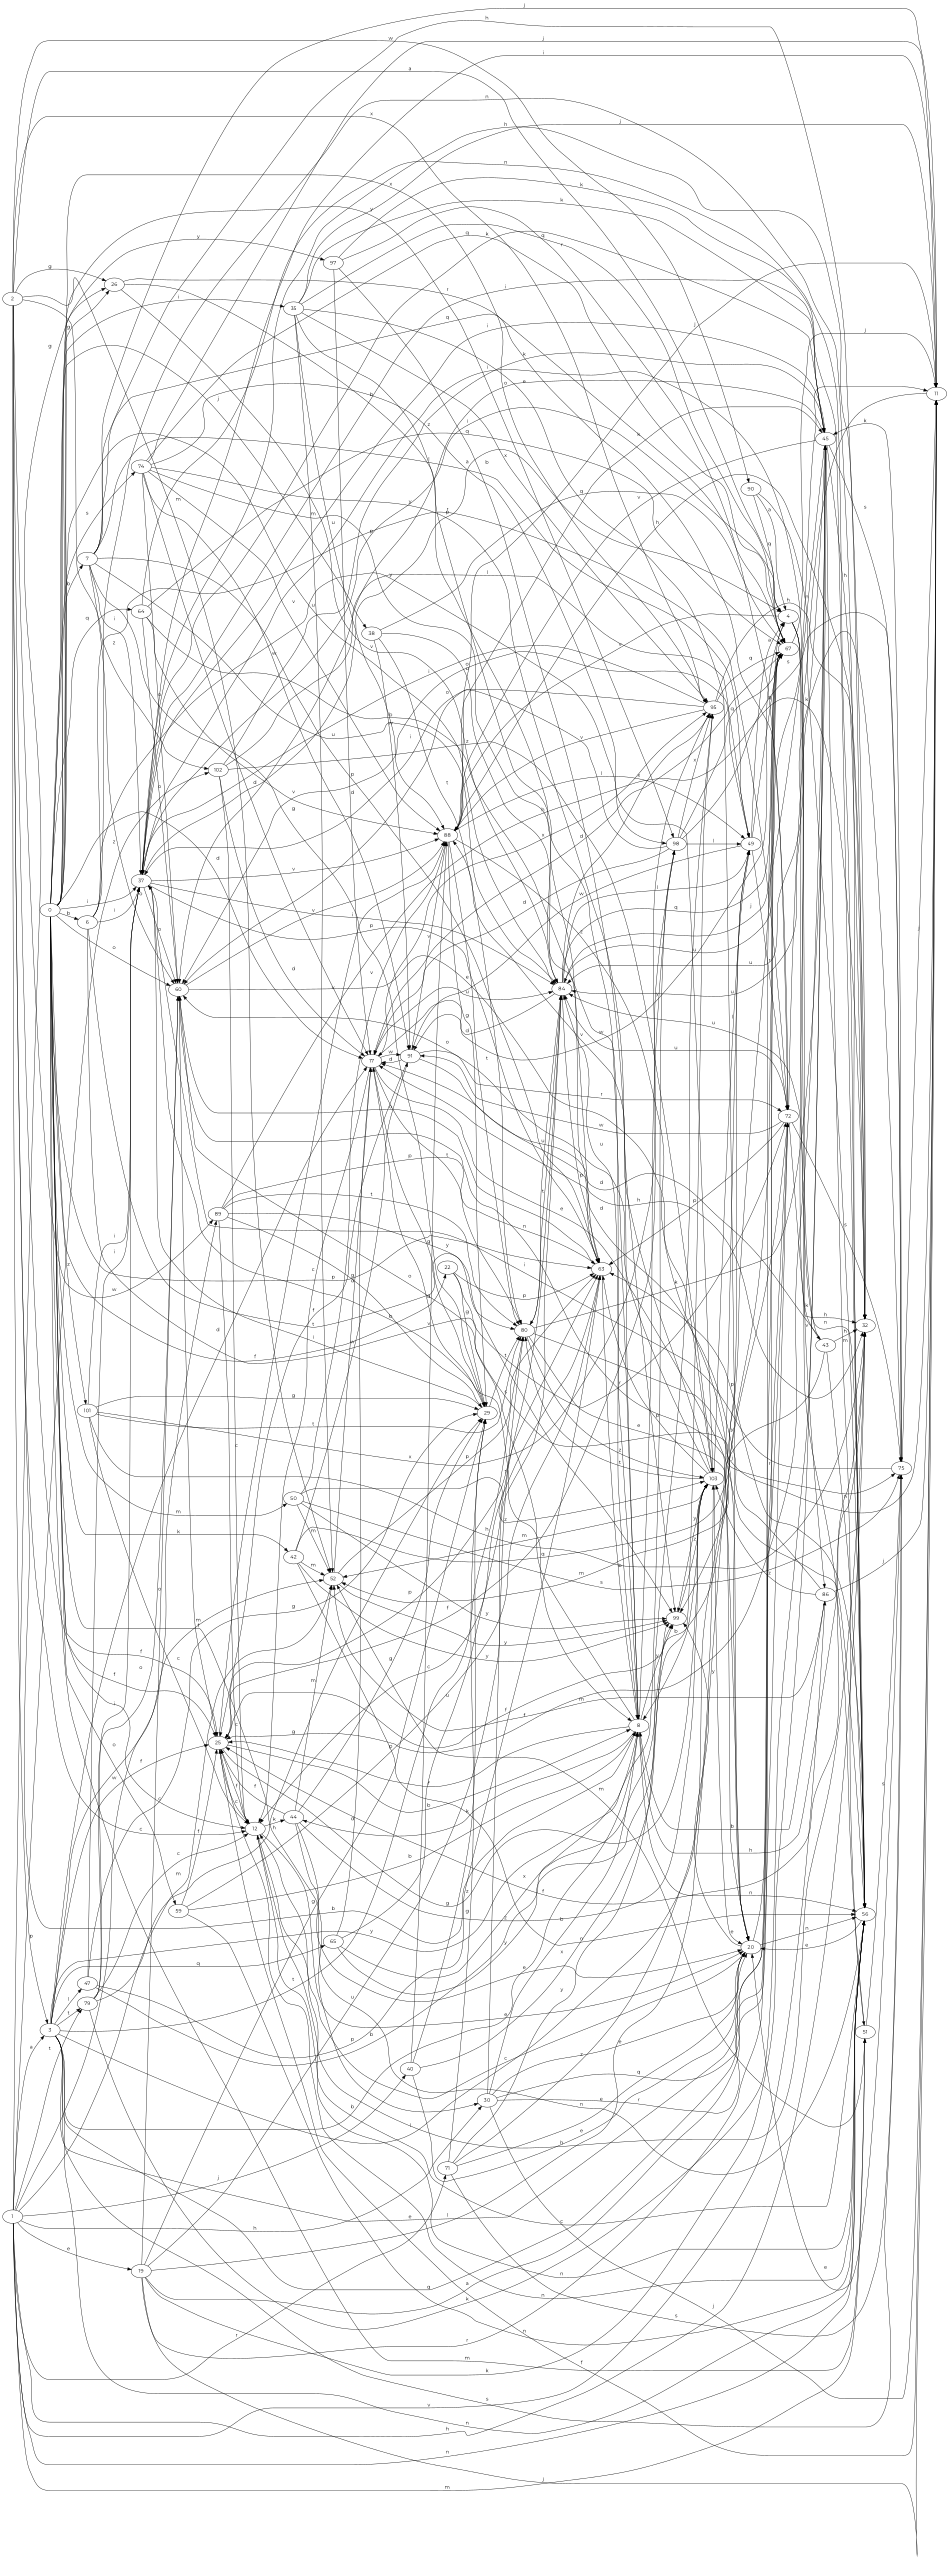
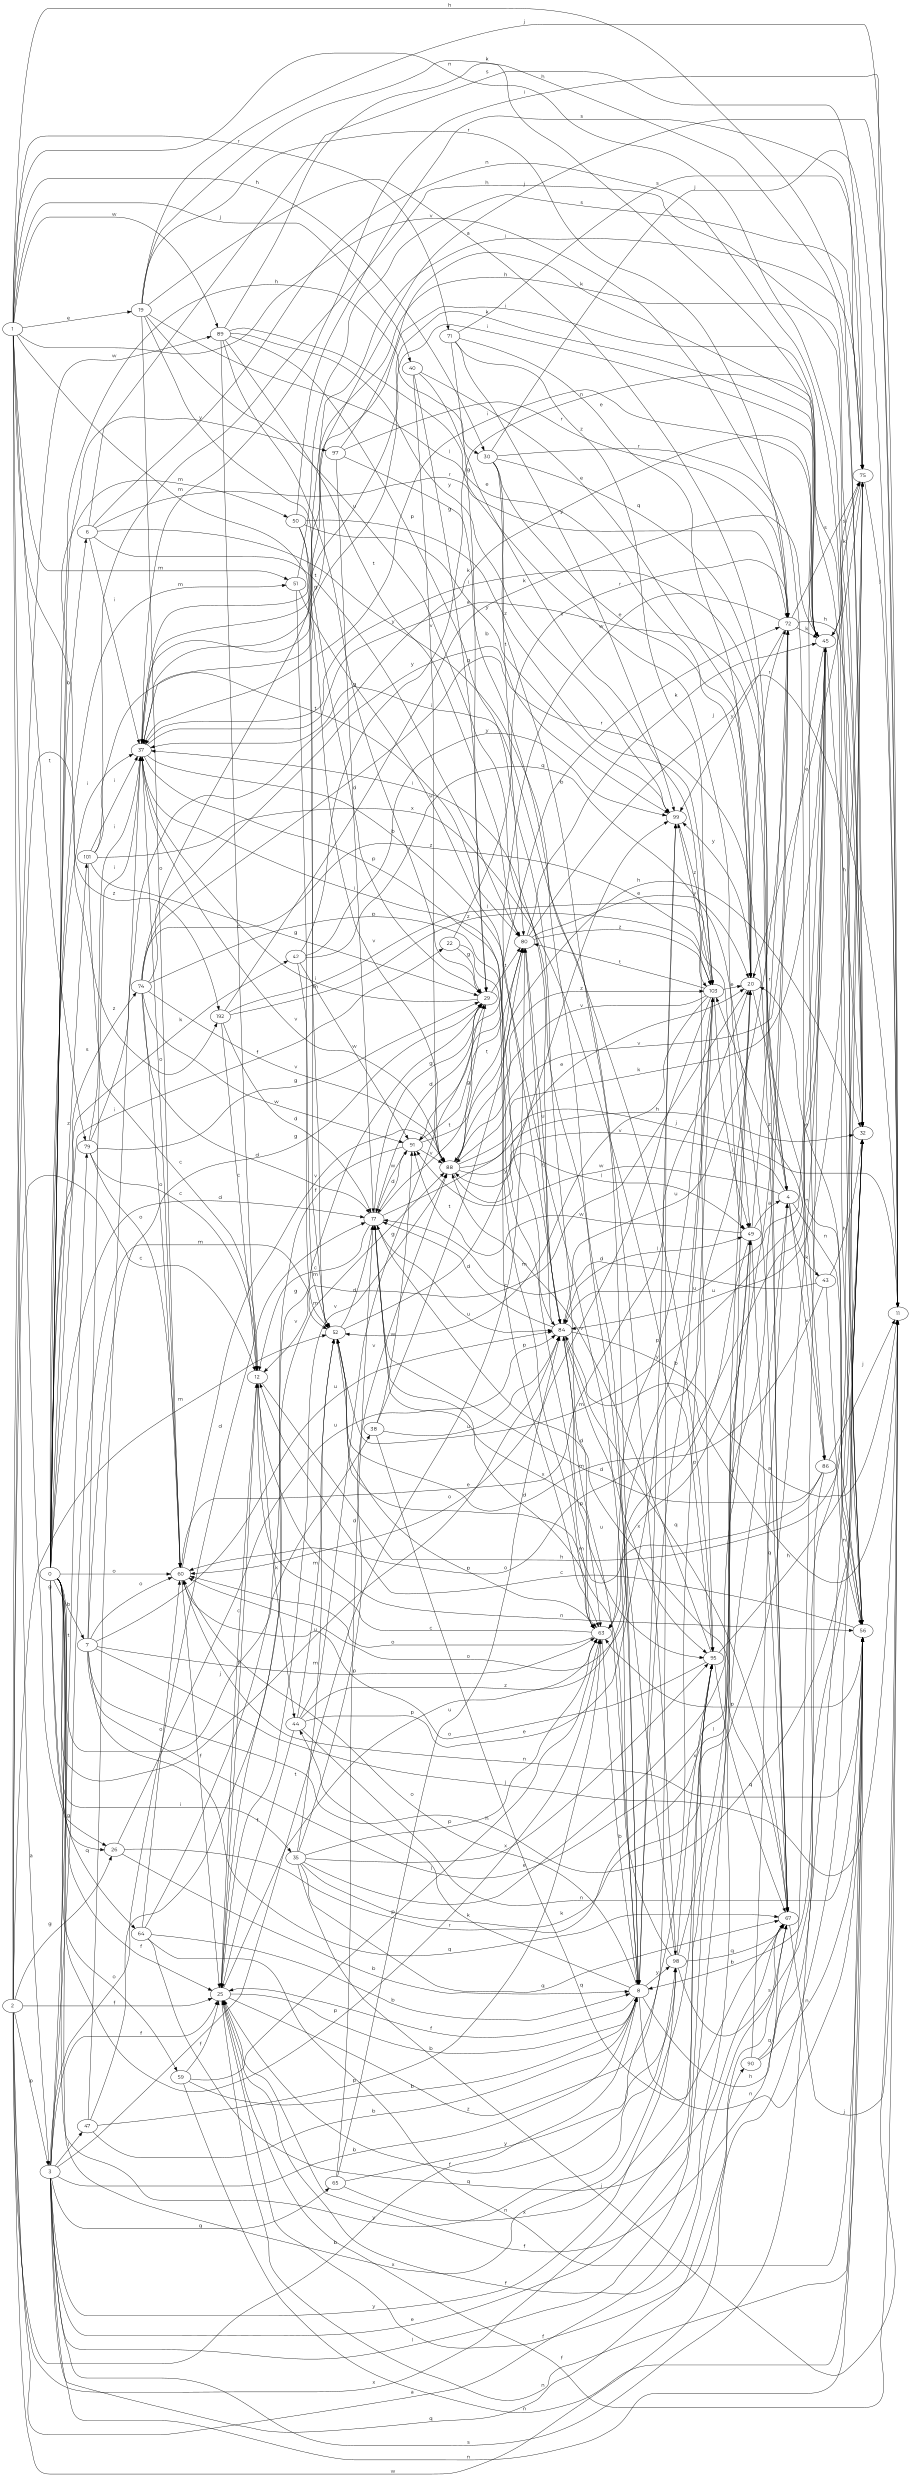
(218, 770) -> (220, 1017)
(346, 917) -> (467, 925)
(840, 1234) -> (726, 1300)
(80, 1673) -> none
(438, 2024) -> (595, 537)
